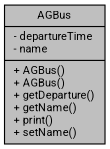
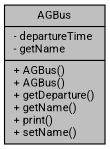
(31, 49) -> (40, 49)
